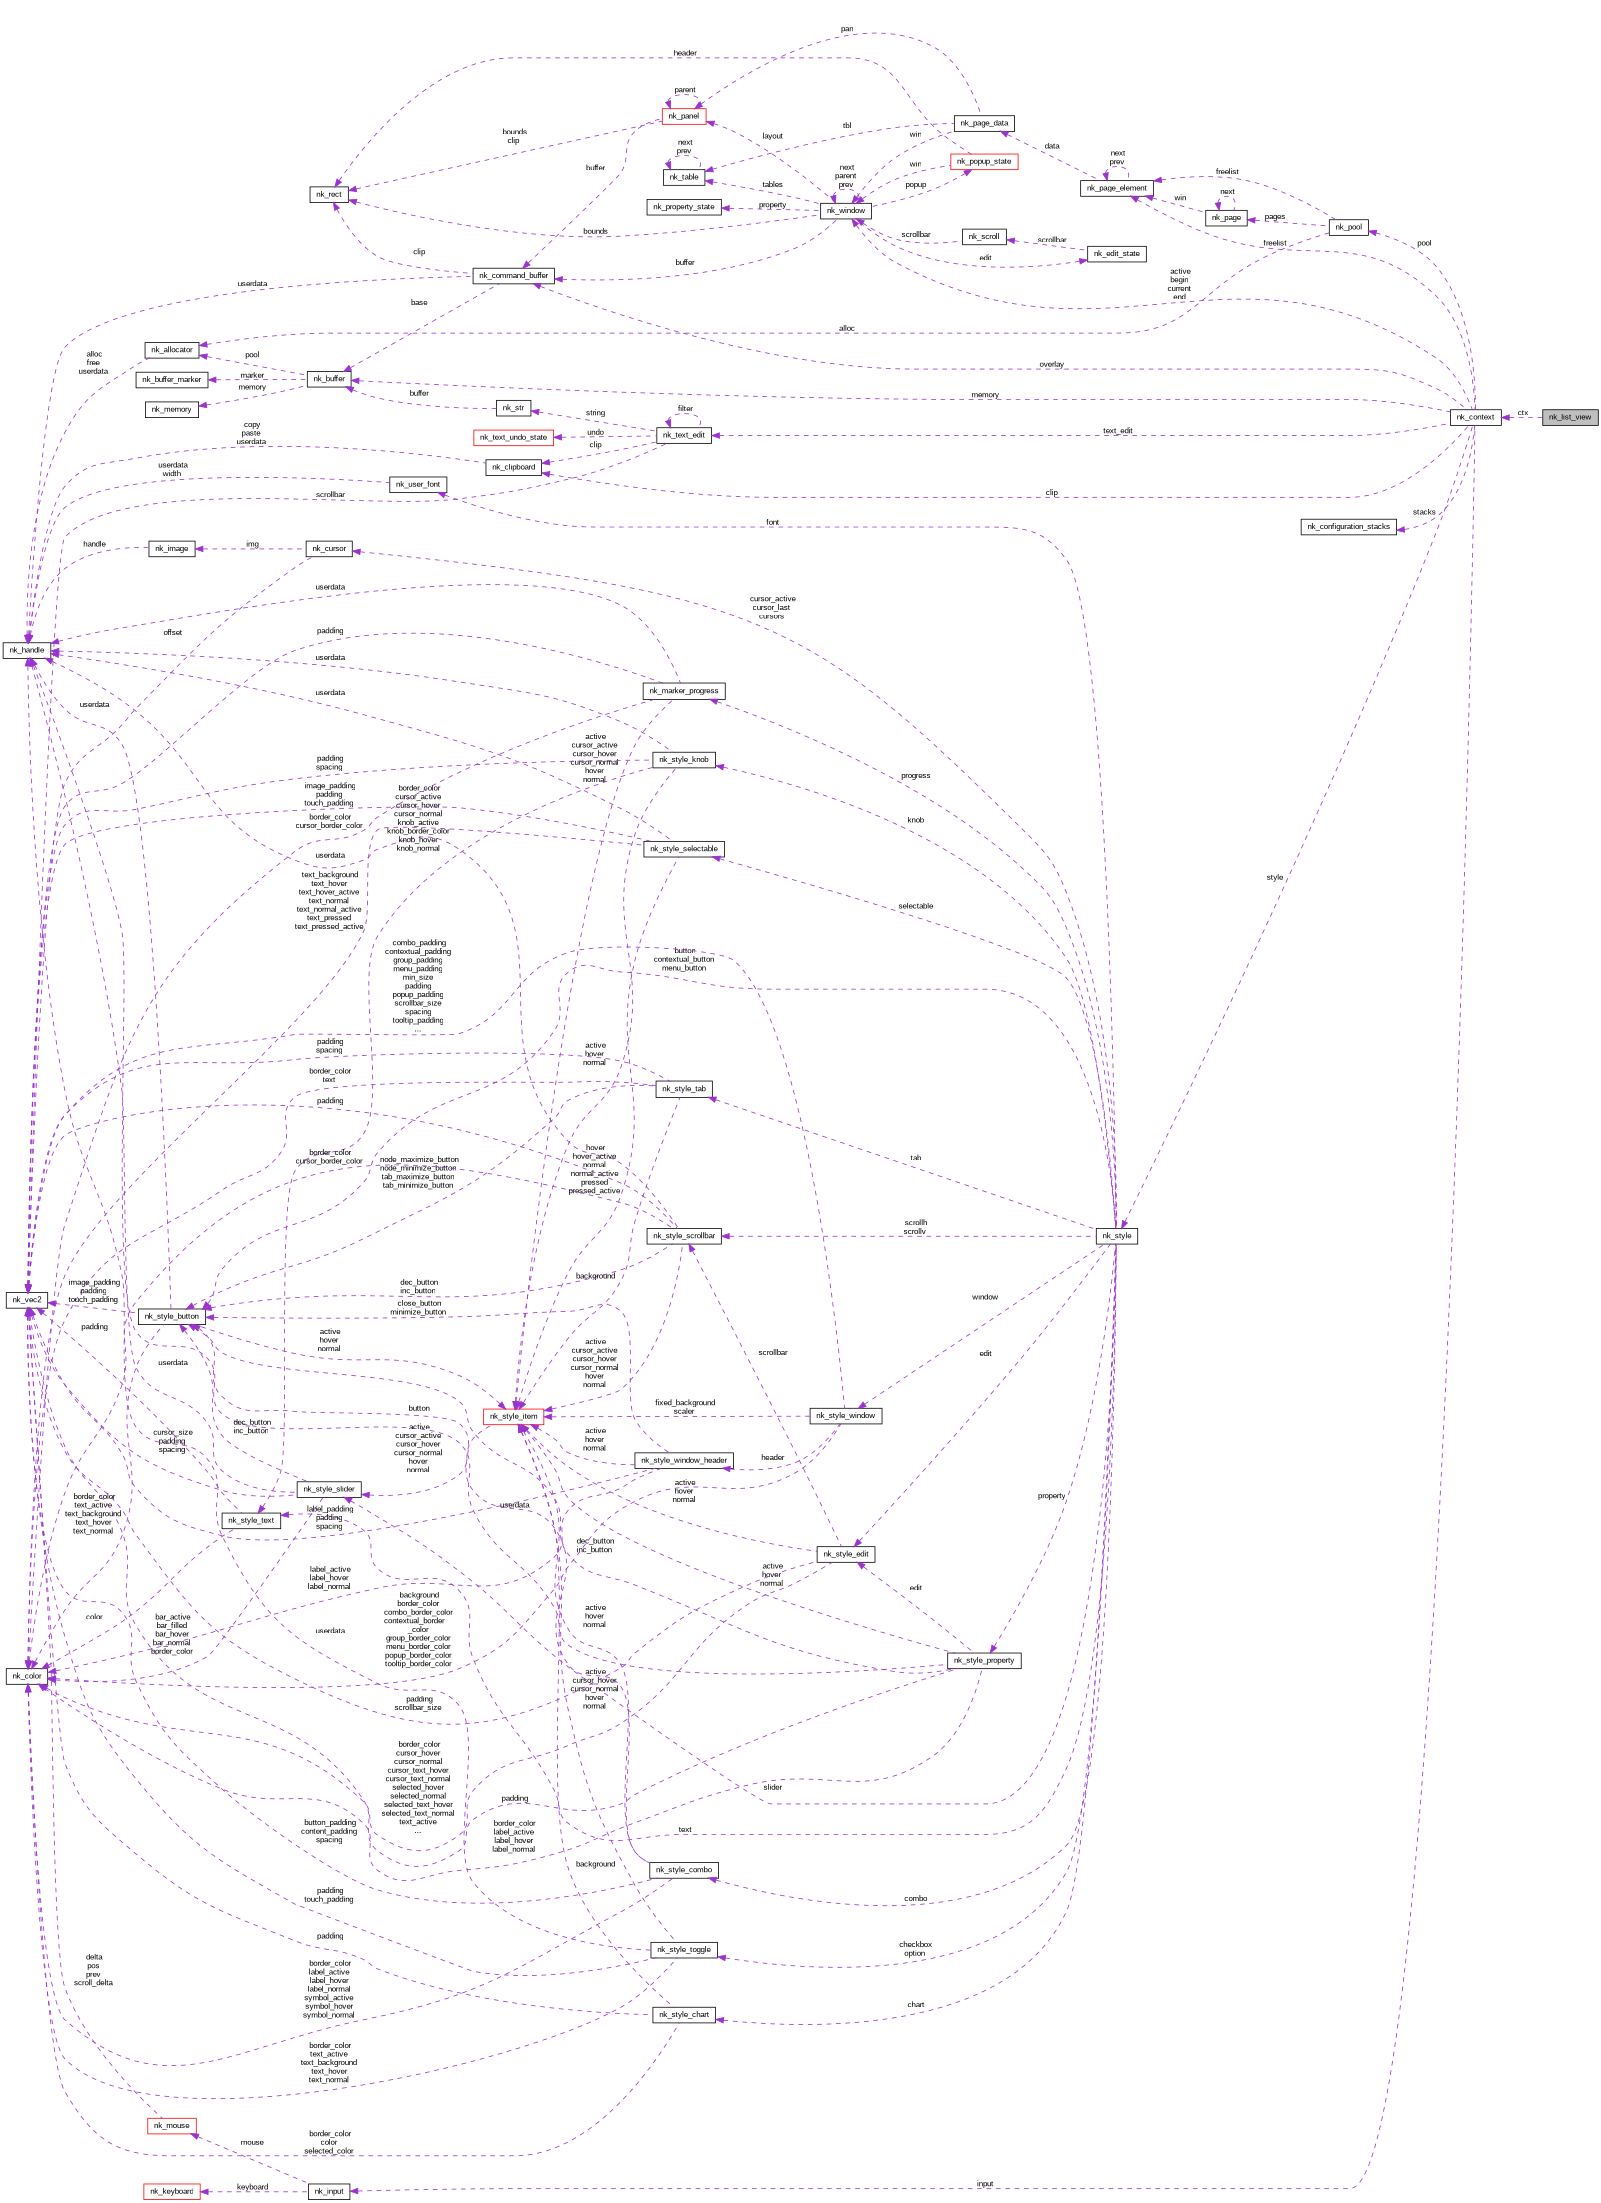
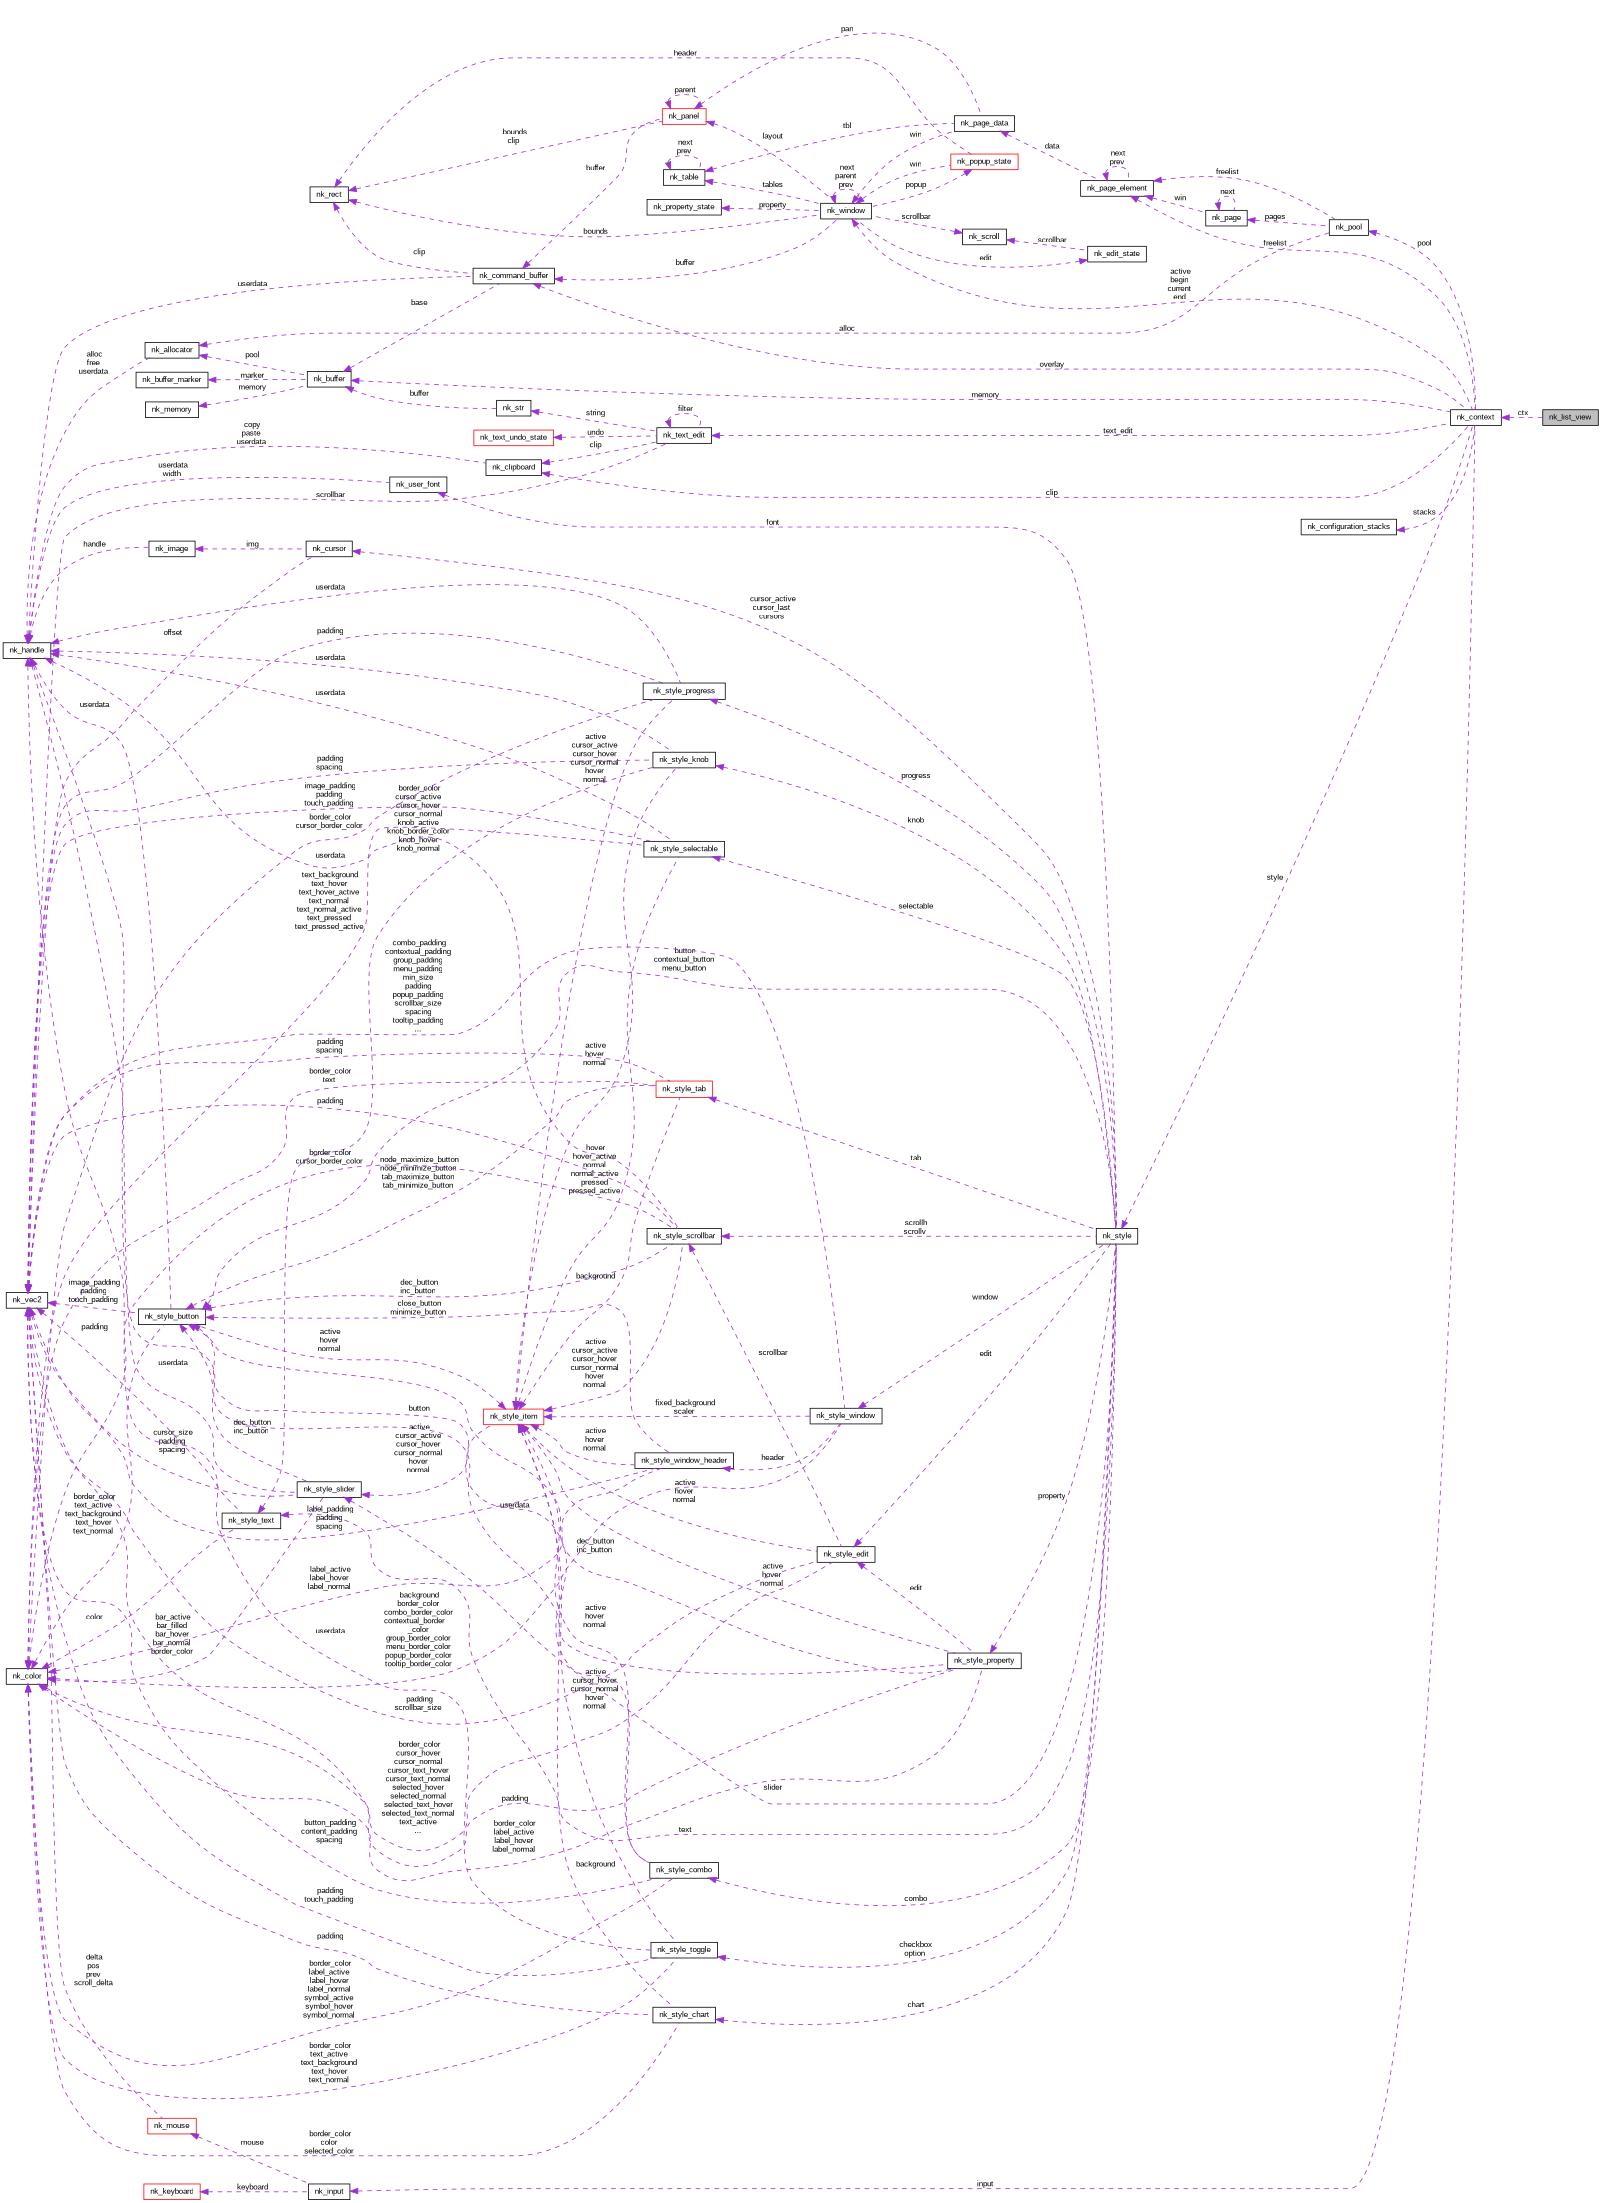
(911, 242) -> (913, 224)
(684, 691) -> (684, 691)
(684, 1089) -> (684, 1089)
